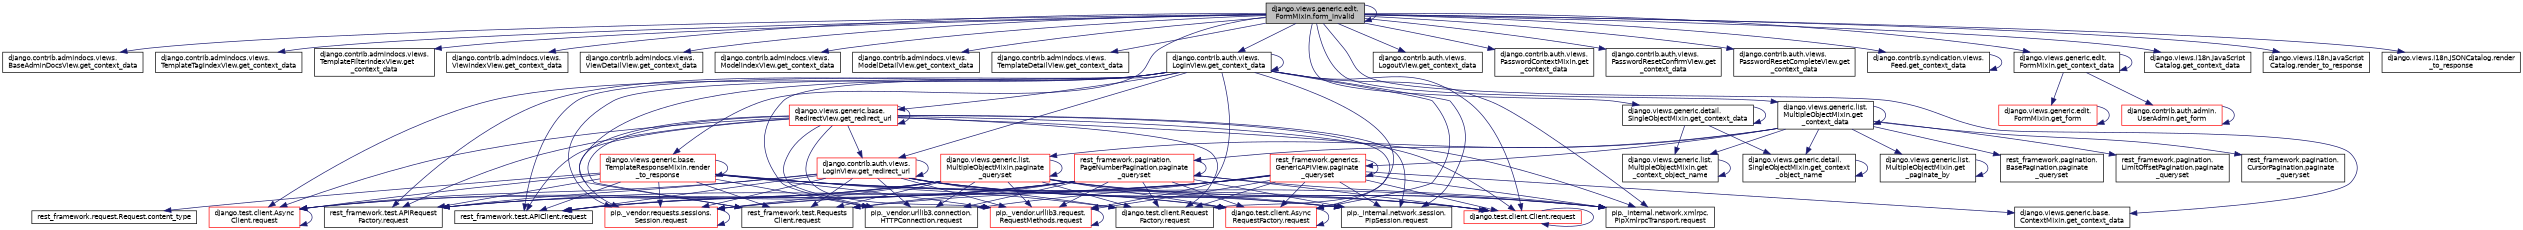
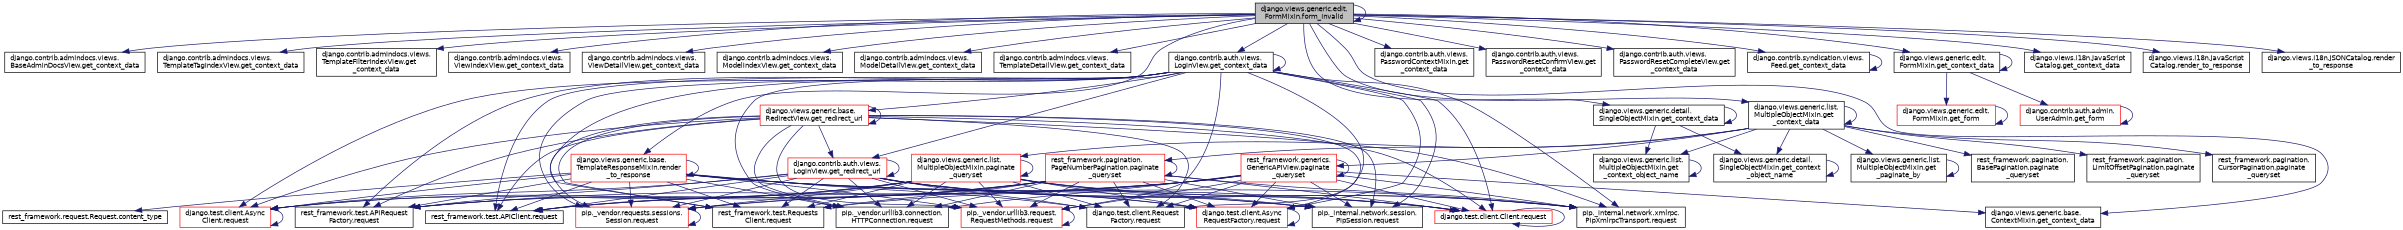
(1428, 62) -> none
